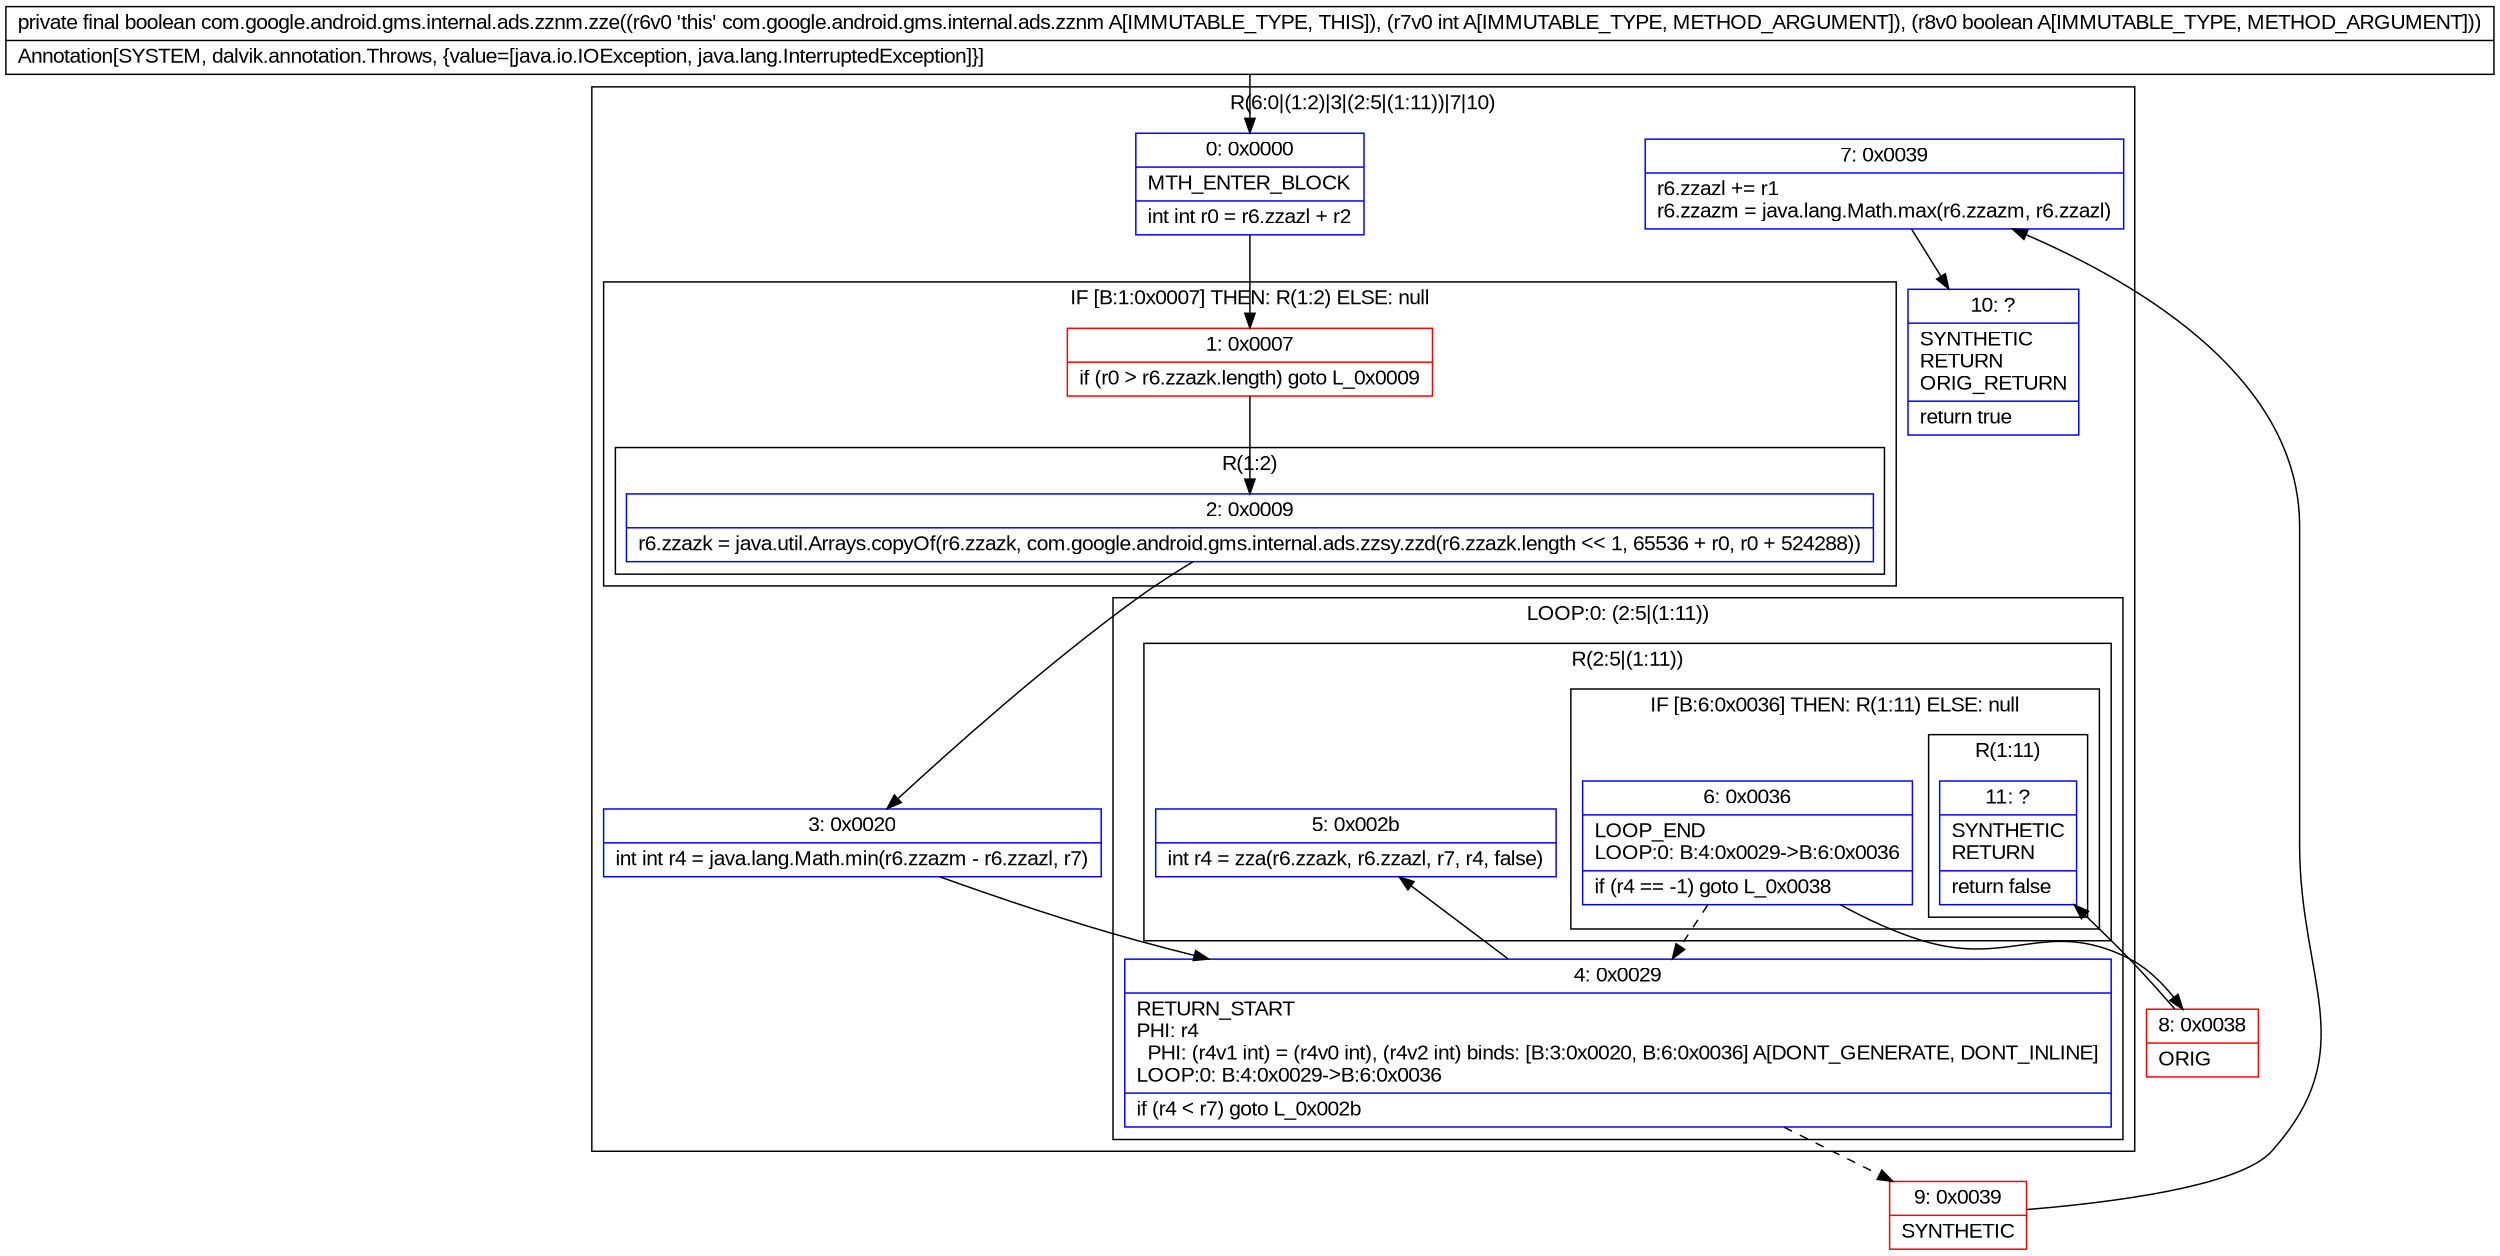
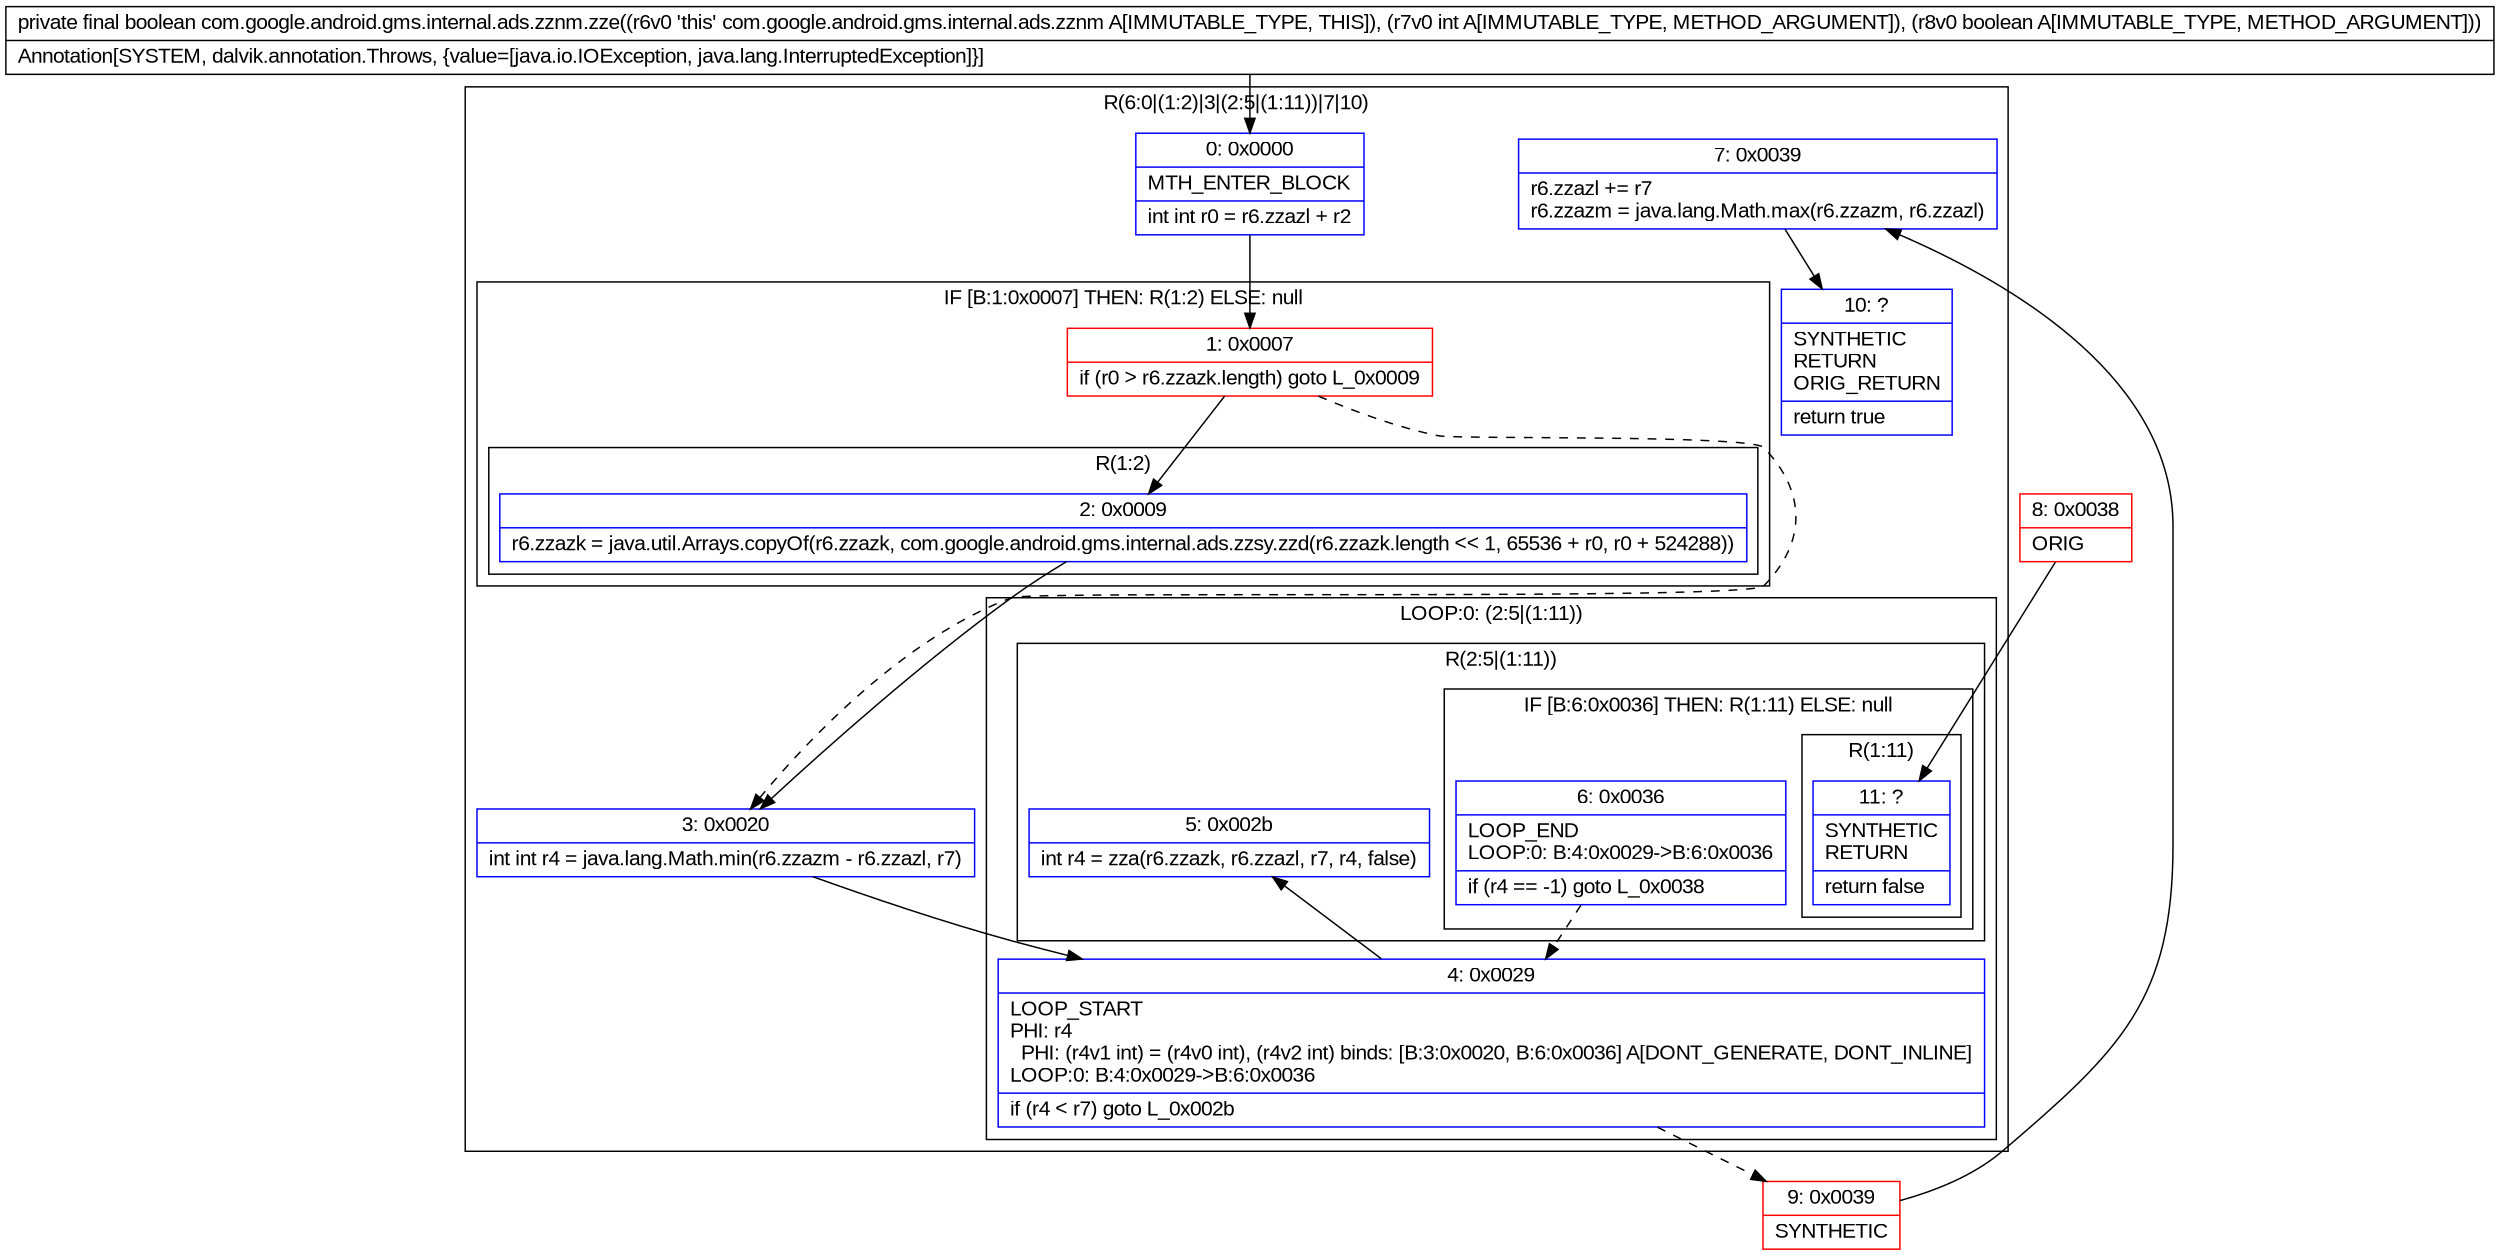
(1718, 189) -> (1591, 189)
none -> (1794, 534)
(2012, 946) -> none
(1216, 1009) -> (1077, 1009)
